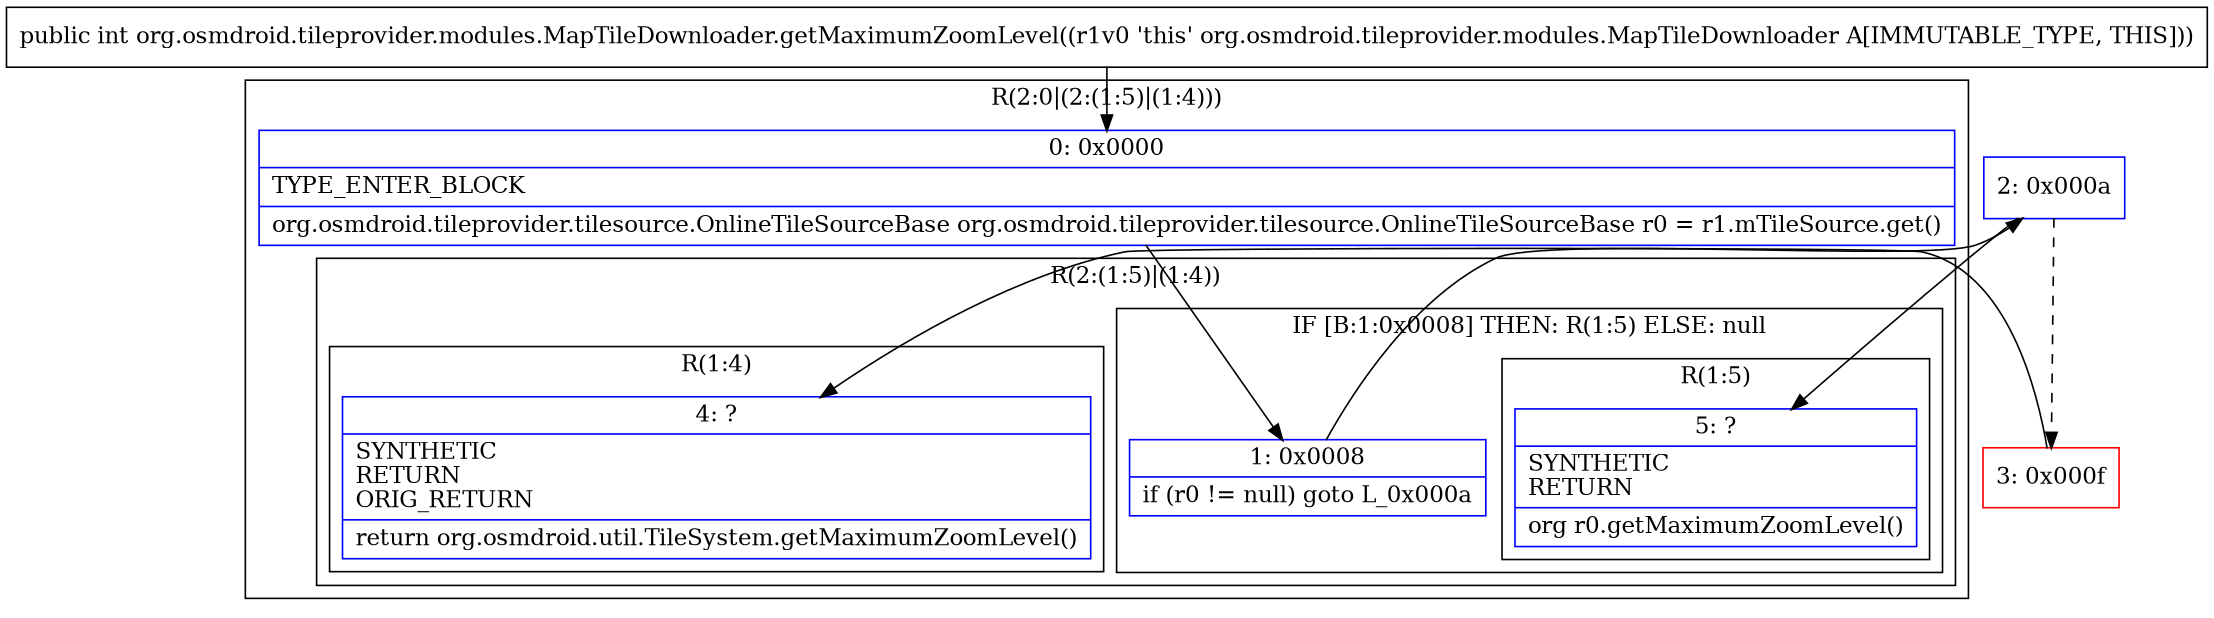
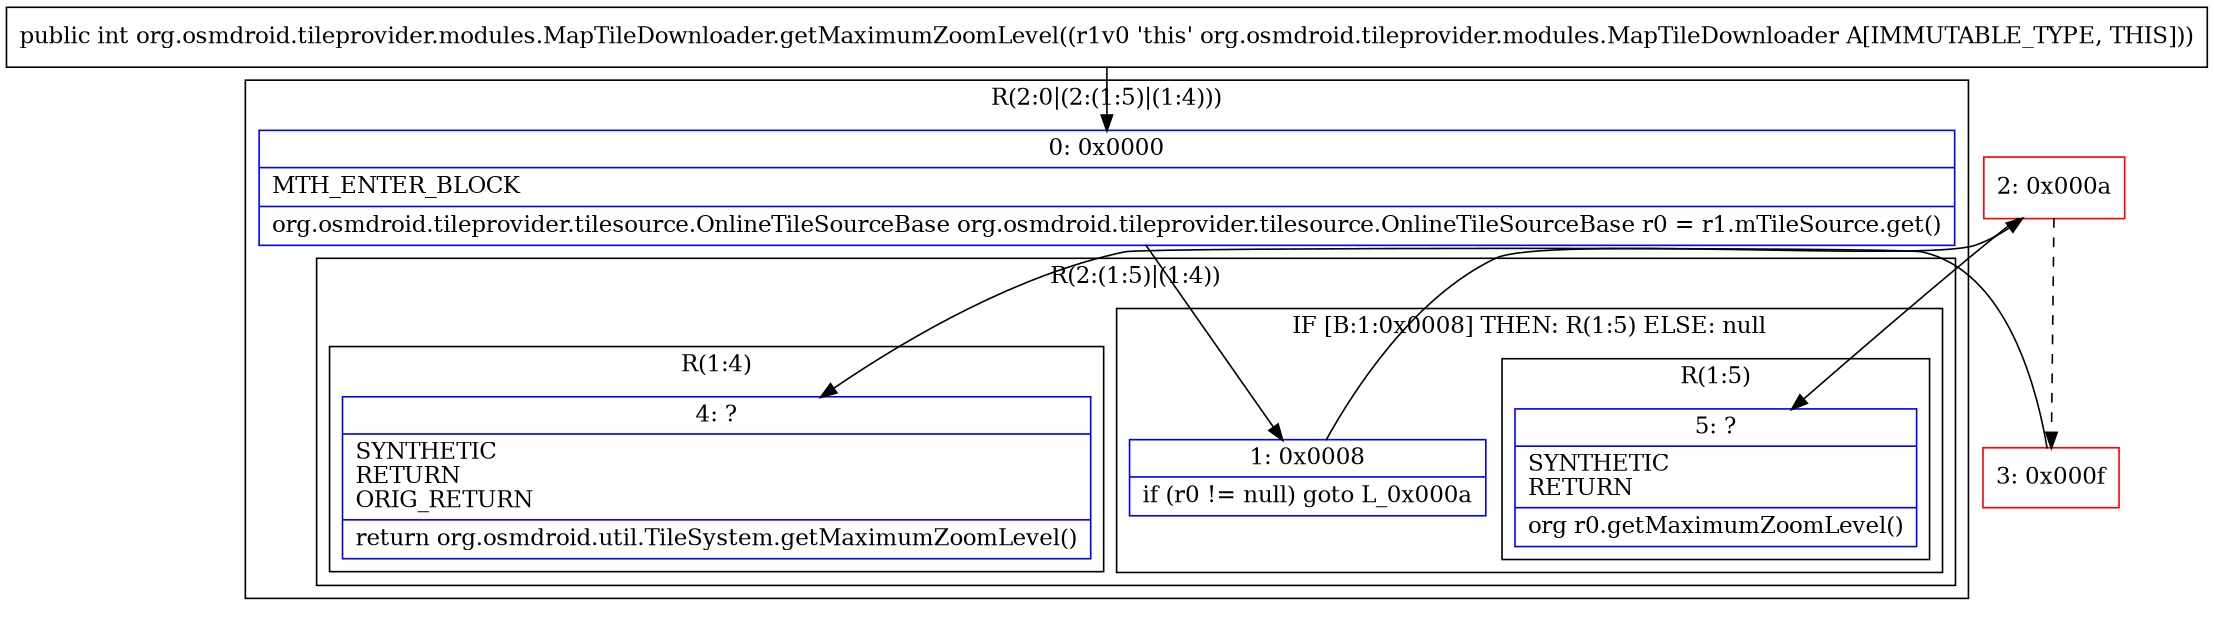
(399, 186) -> (397, 186)
(2054, 188) -> (2054, 188)
